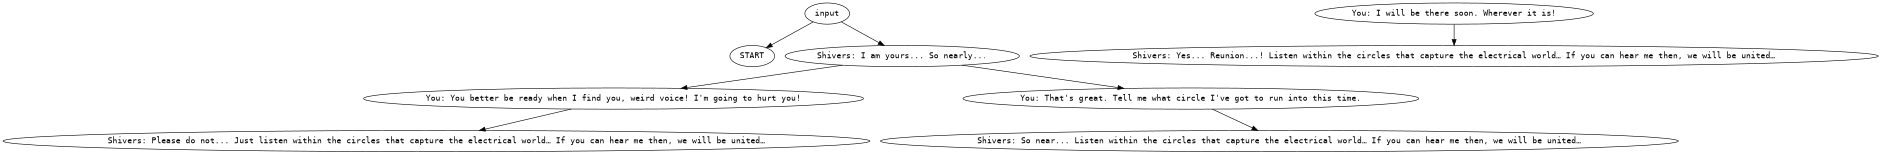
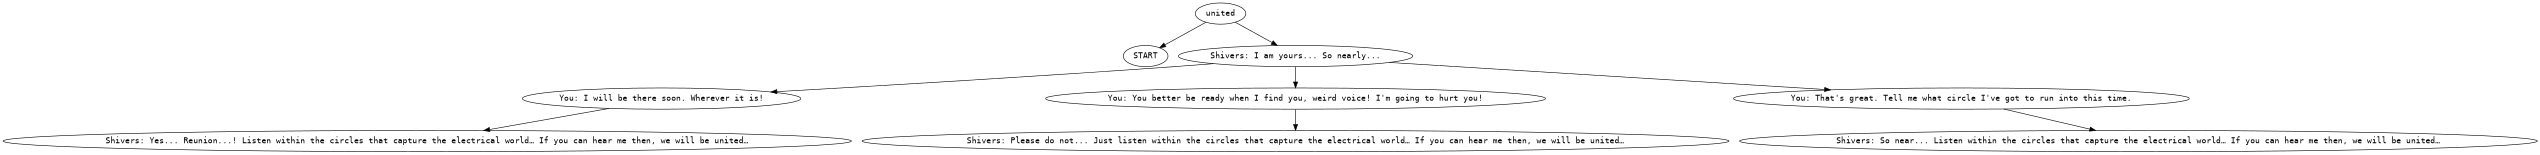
(827, 14) -> (1221, 14)
none -> (995, 79)
